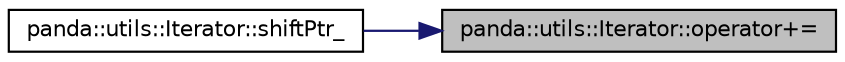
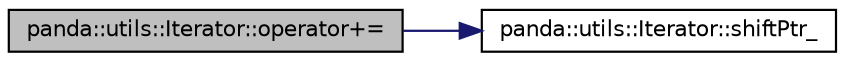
(391, 31) -> (431, 31)
